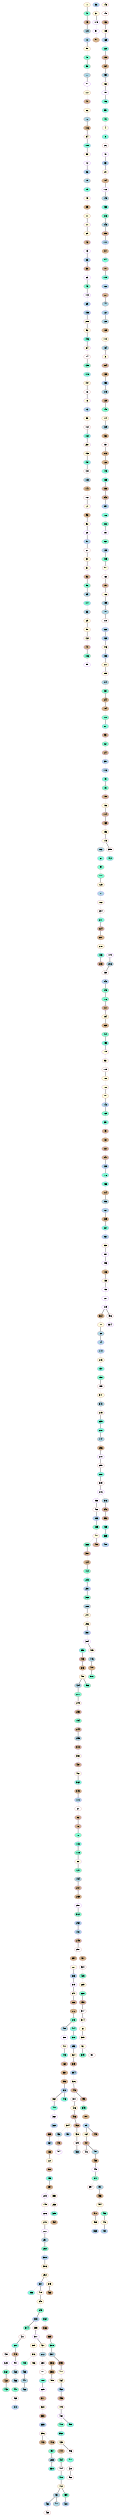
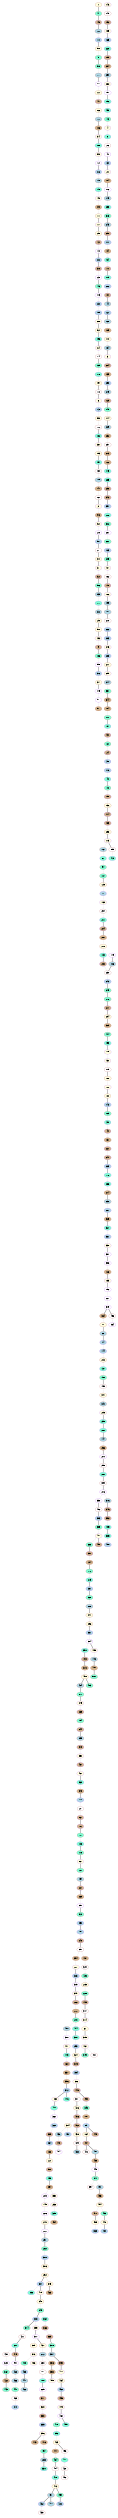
(87, 528) -> (98, 528)
none -> (98, 669)
(69, 2024) -> (71, 2024)
